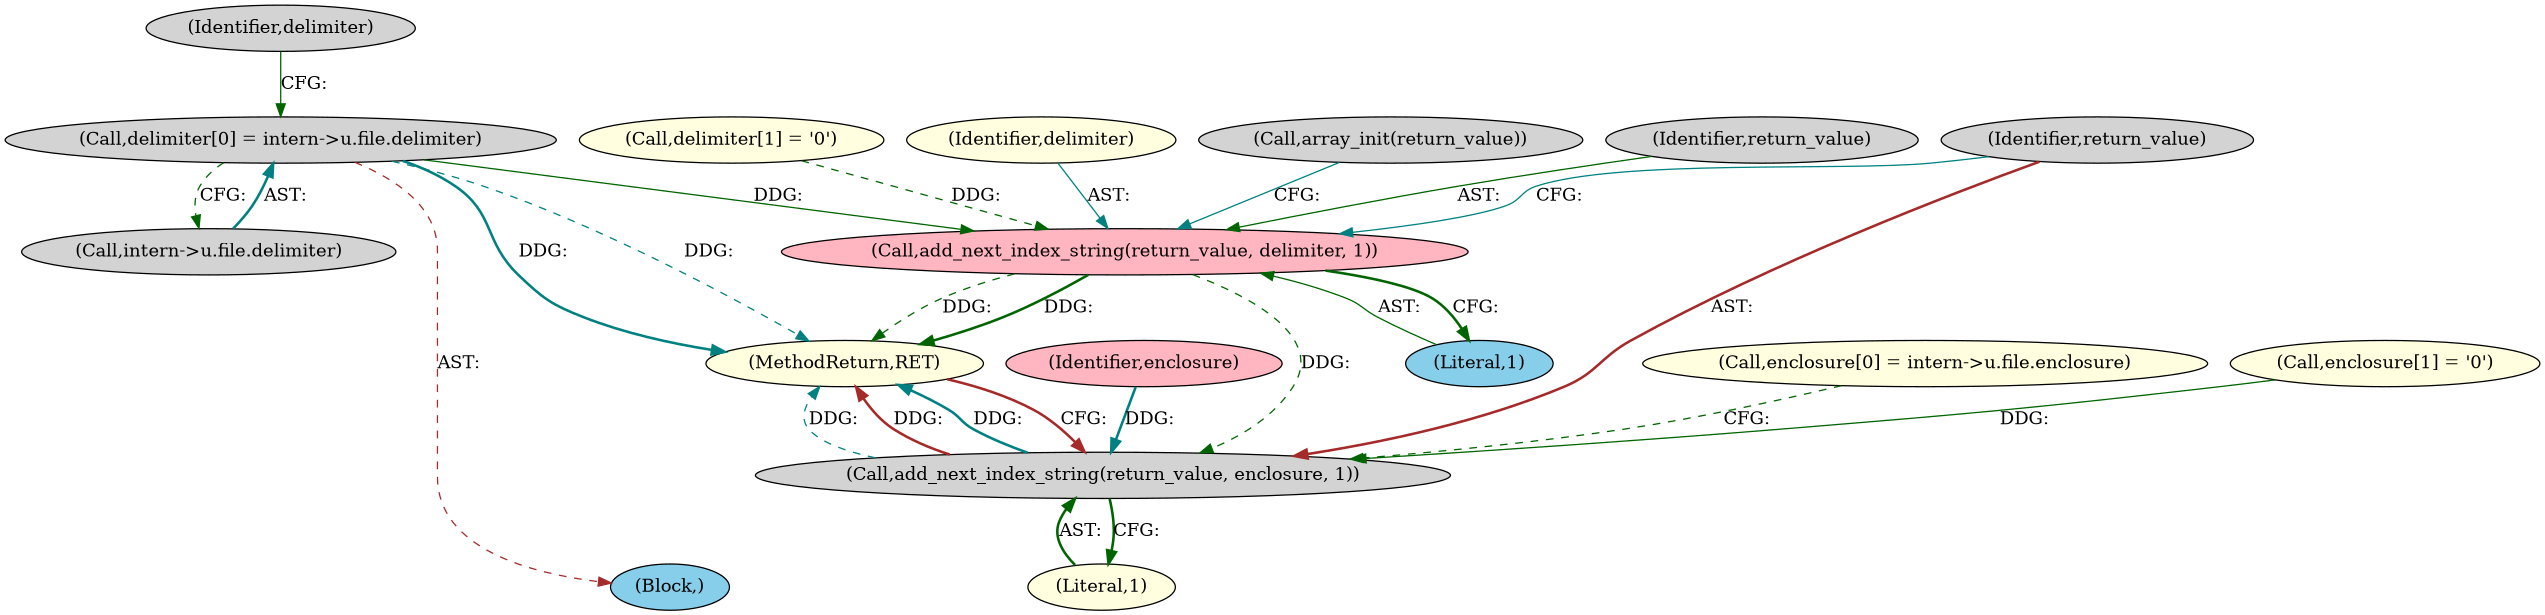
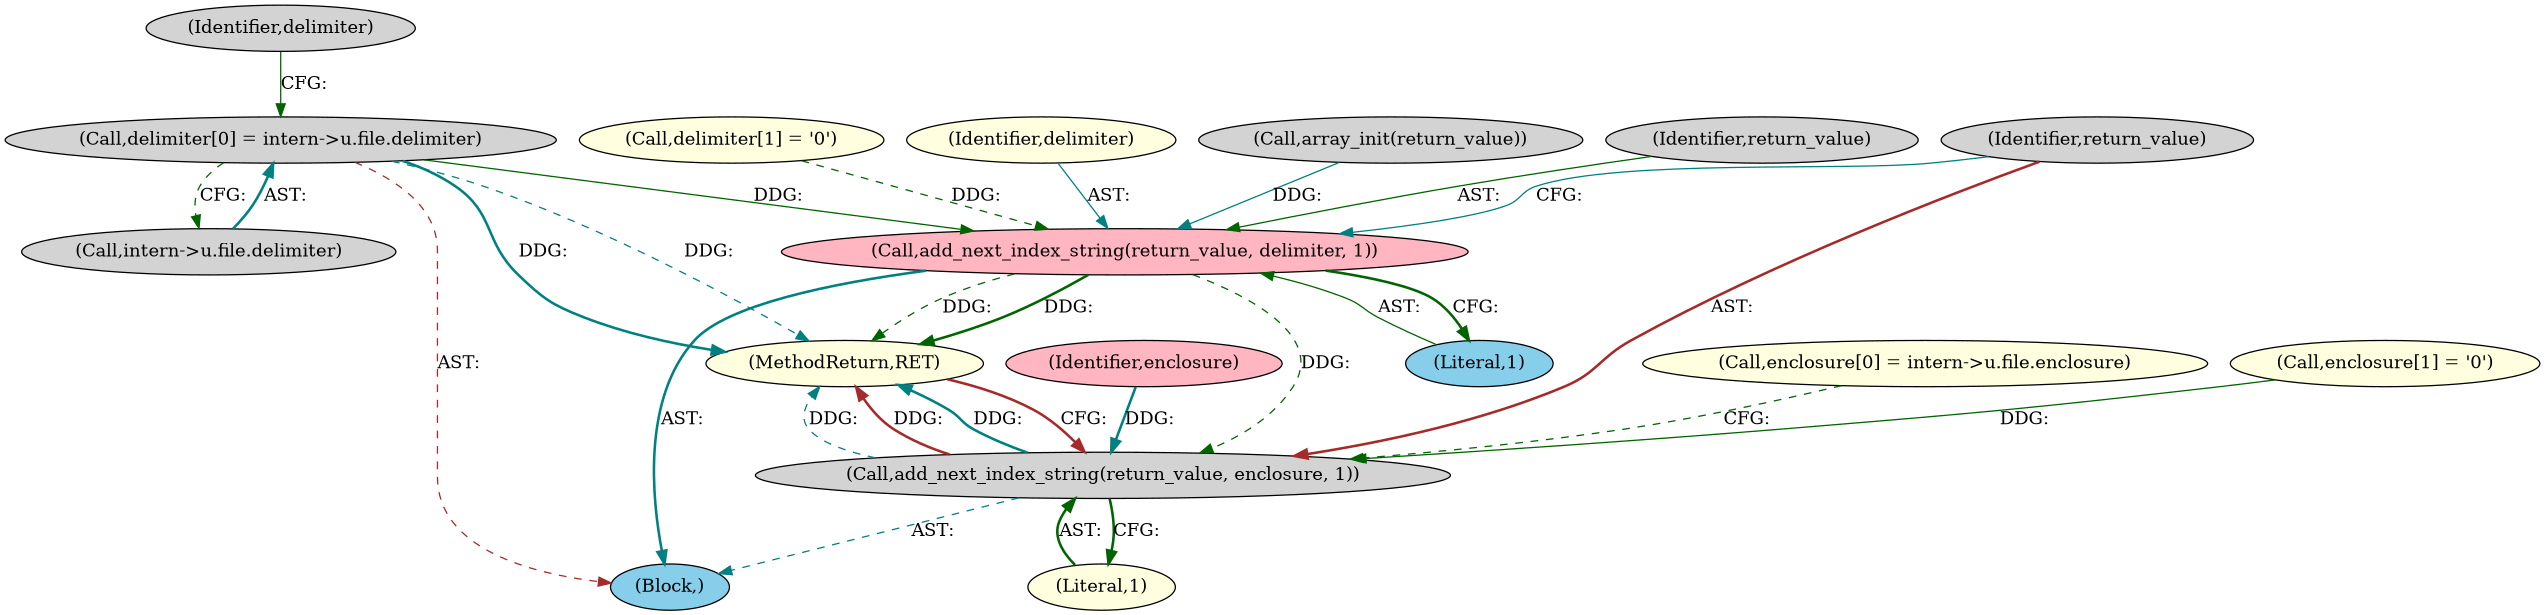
(1300, 196) -> (1300, 196)
none -> (704, 333)
none -> (875, 534)
